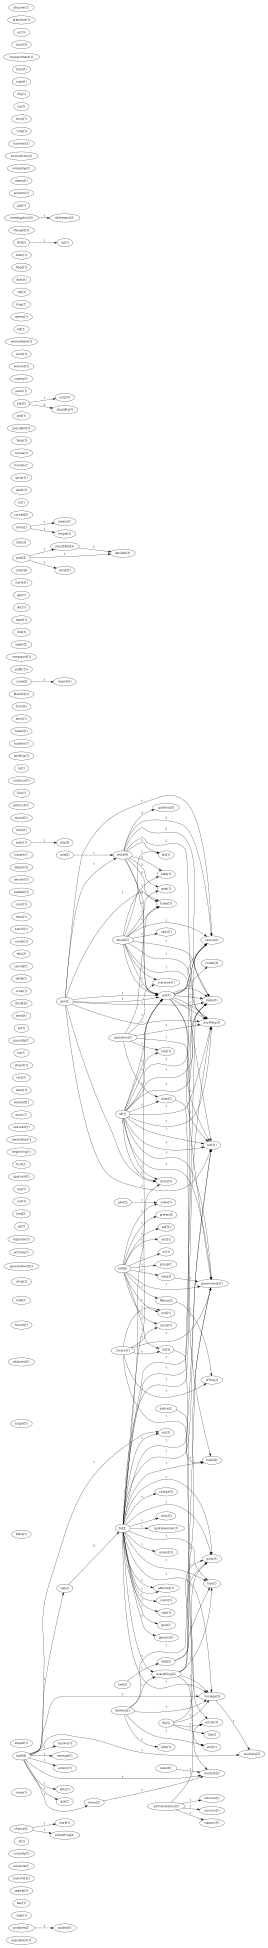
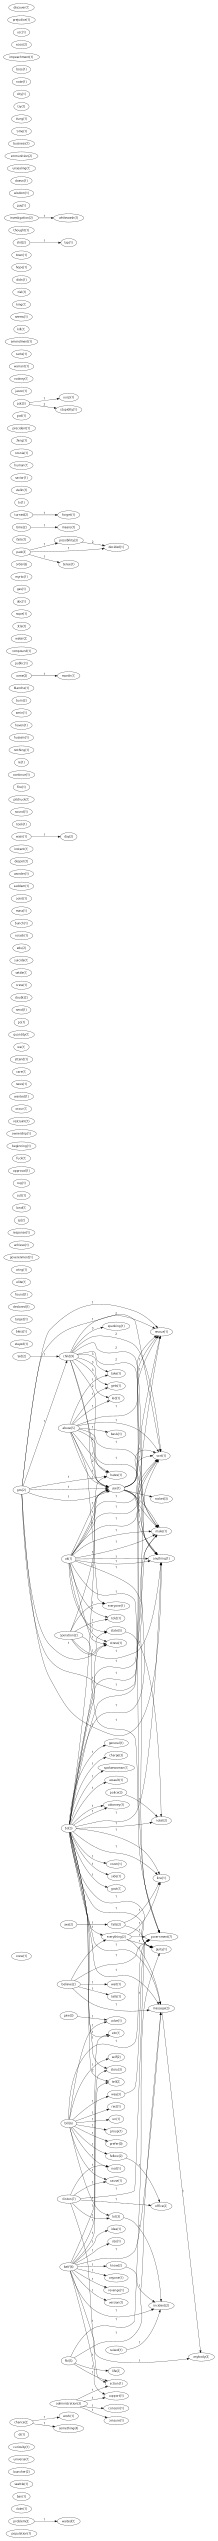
(41, 530) -> (44, 515)
none -> (147, 1370)
(93, 1559) -> (88, 1960)
(190, 1693) -> none
none -> (95, 2168)
none -> (86, 2330)
